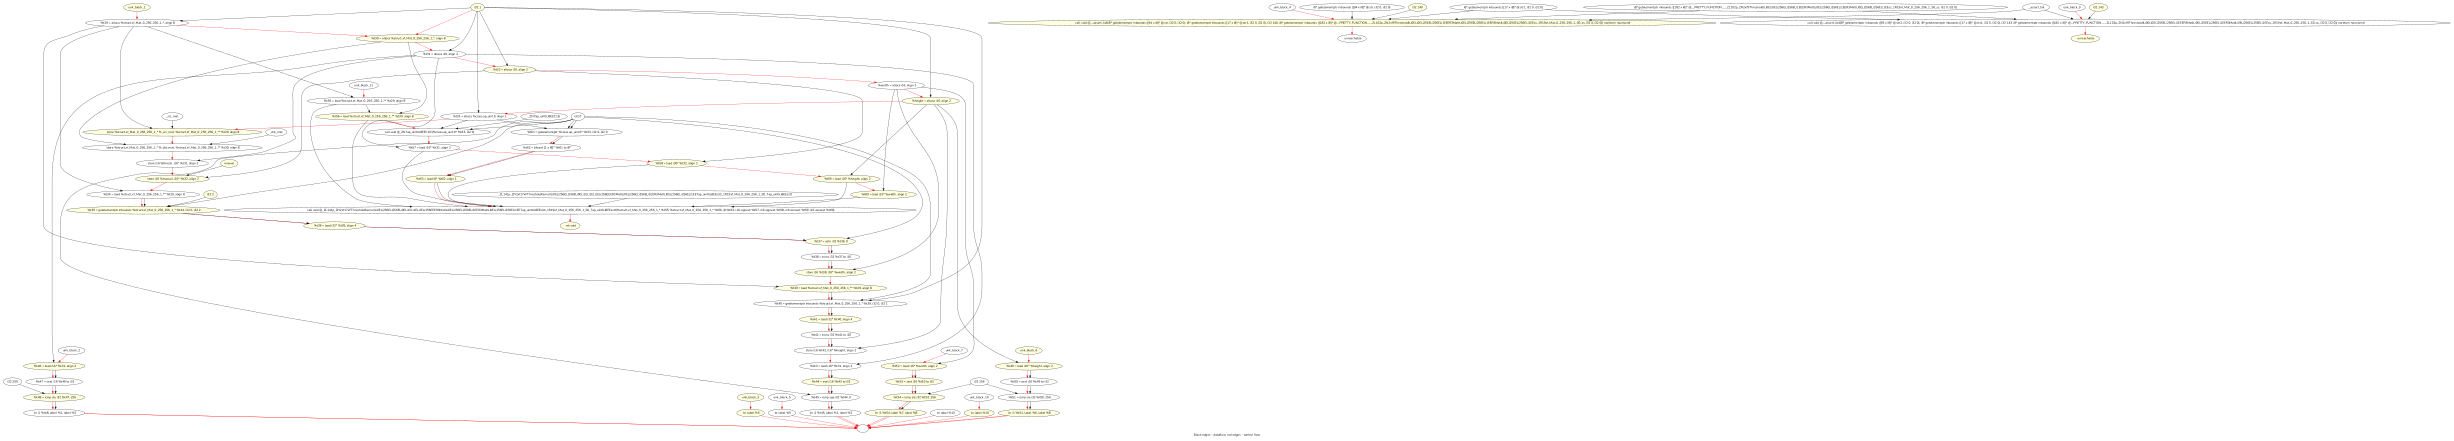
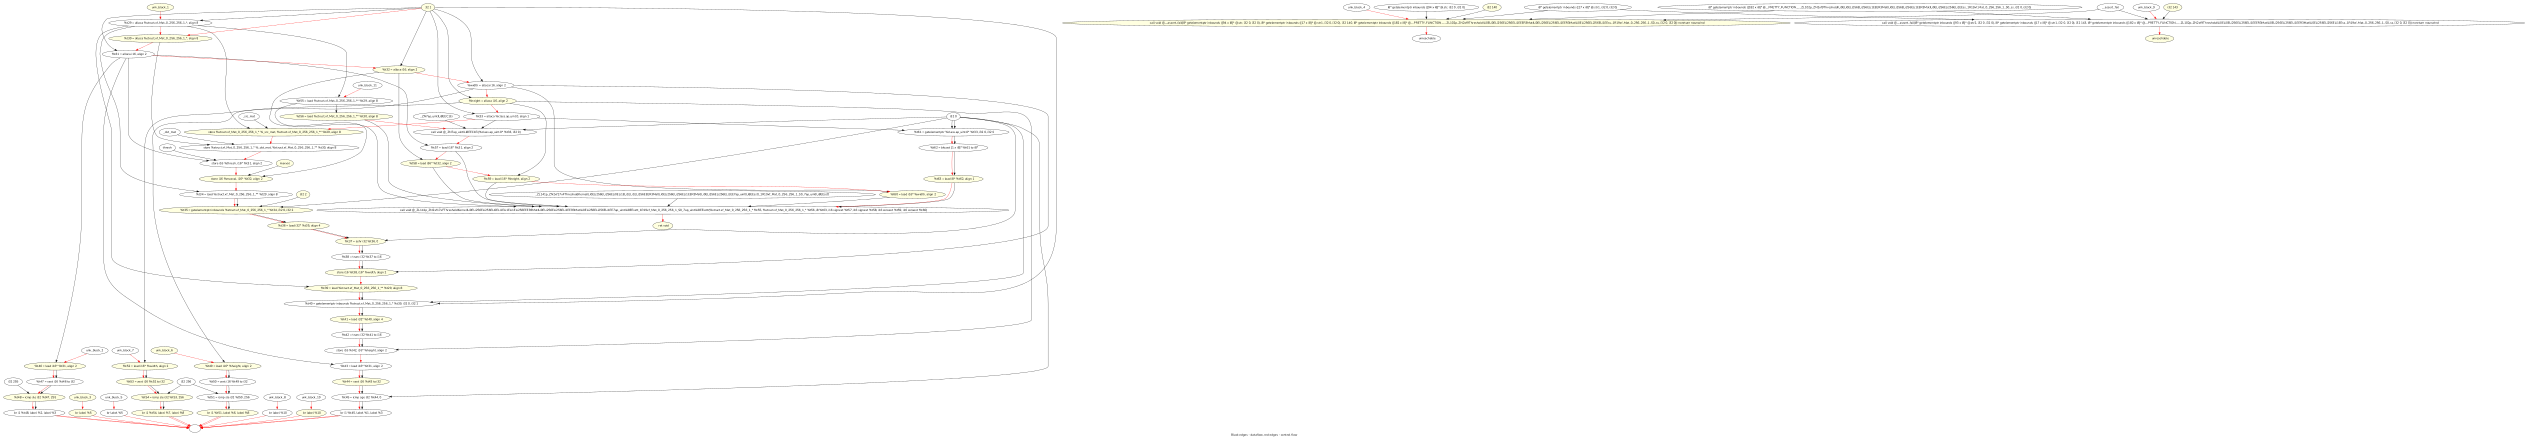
none -> (471, 35)
(424, 84) -> none
none -> (167, 148)
none -> (277, 397)
